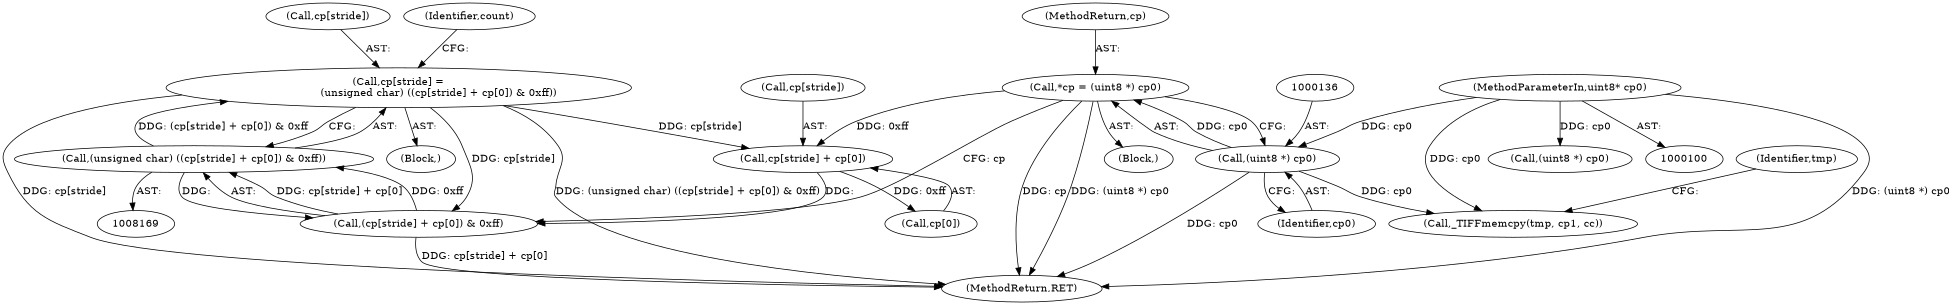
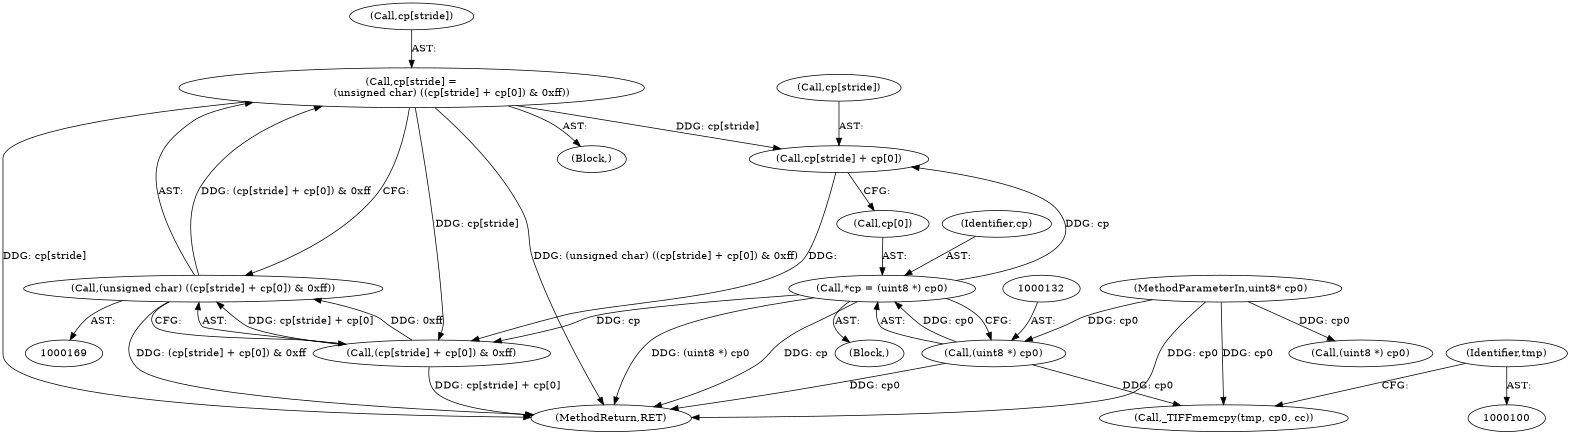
(469, 16) -> none
(1096, 16) -> (997, 224)
(1315, 88) -> (1041, 289)
(1620, 122) -> (1507, 382)
(883, 127) -> (1088, 224)
(985, 159) -> (619, 321)
(928, 178) -> (883, 253)
(198, 192) -> (170, 321)
(920, 192) -> (879, 192)
(1901, 192) -> (1193, 353)
(136, 224) -> (64, 353)
(1317, 224) -> none
(1513, 224) -> (1224, 418)
none -> (287, 399)
